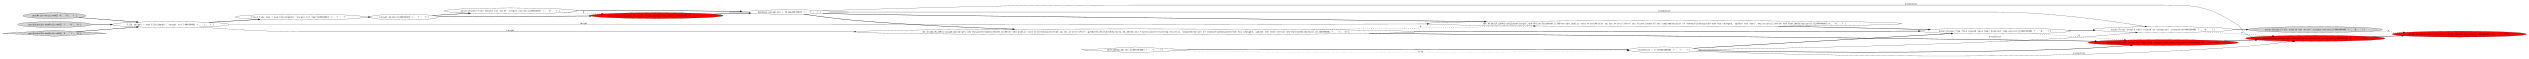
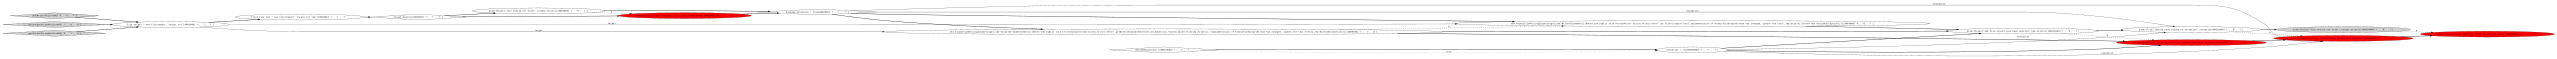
(54, 16) -> (54, 16)
(404, 17) -> (418, 17)
(54, 25) -> (54, 25)
